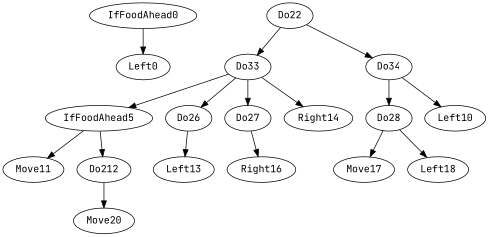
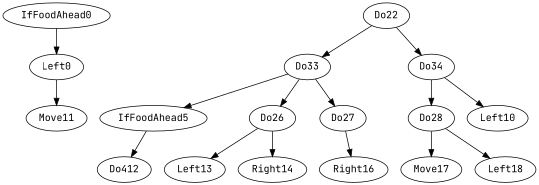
(279, 90) -> (272, 140)
(68, 142) -> (57, 89)
(104, 170) -> (124, 170)
(104, 221) -> none
